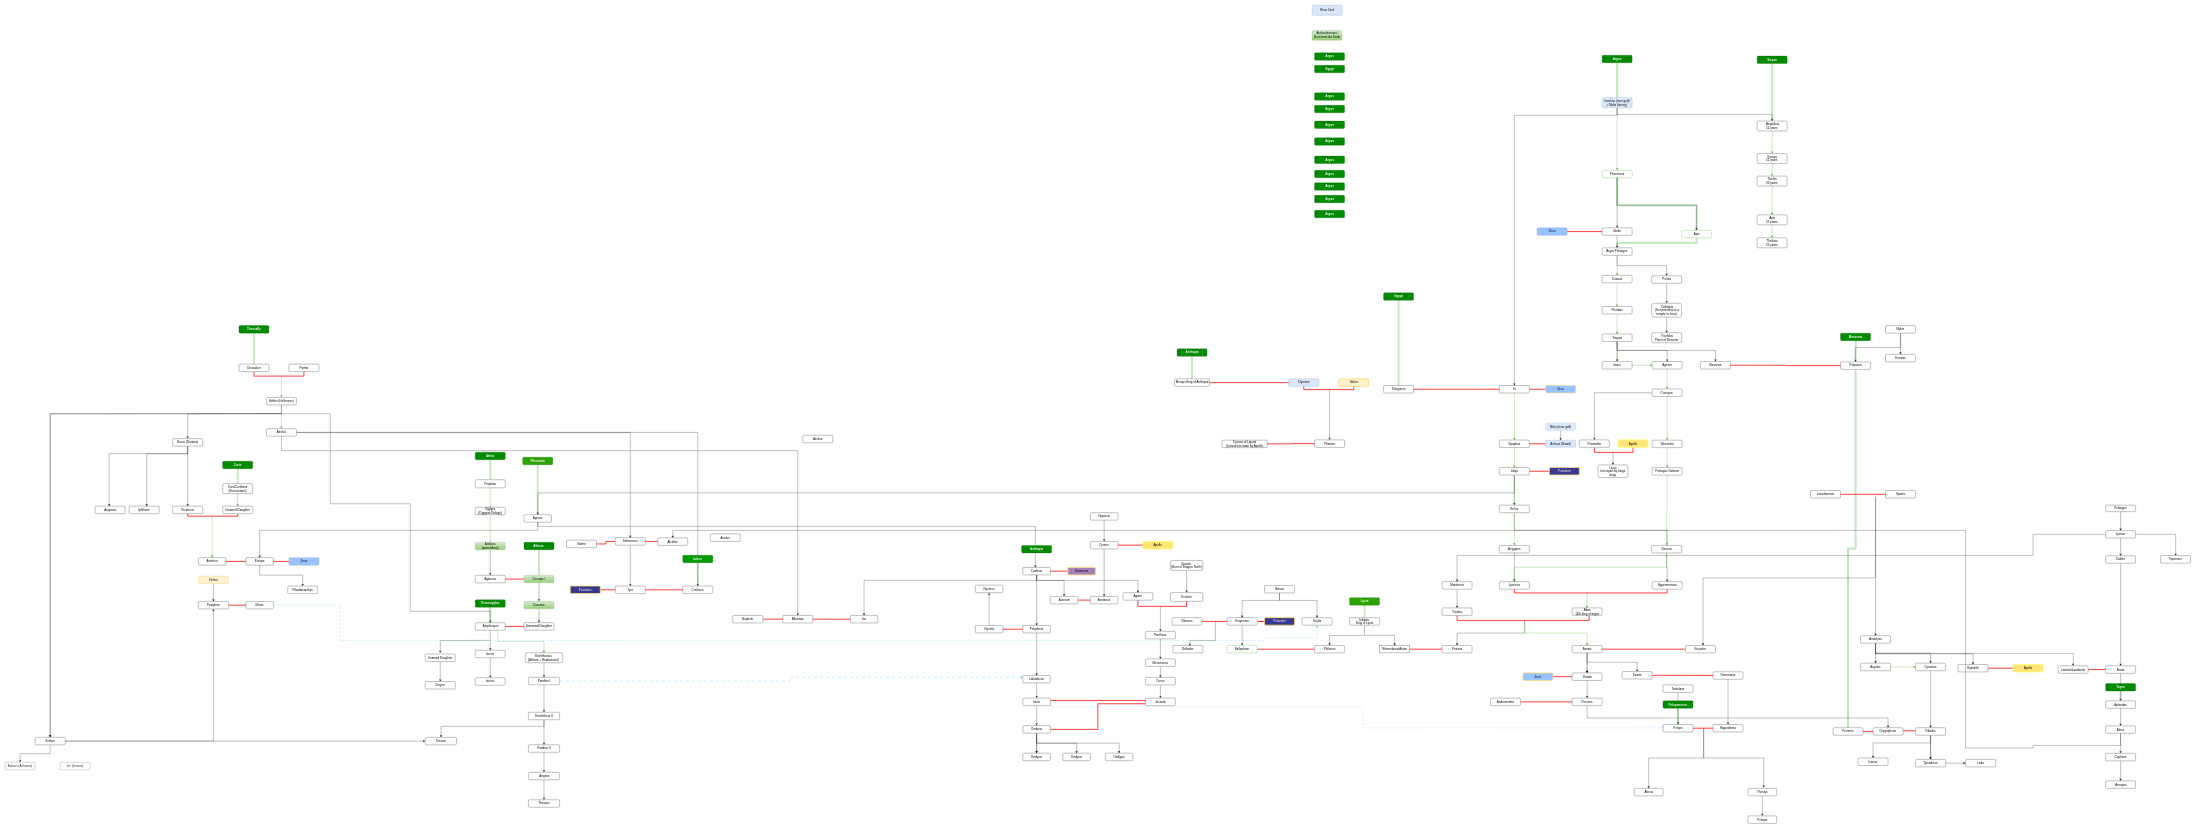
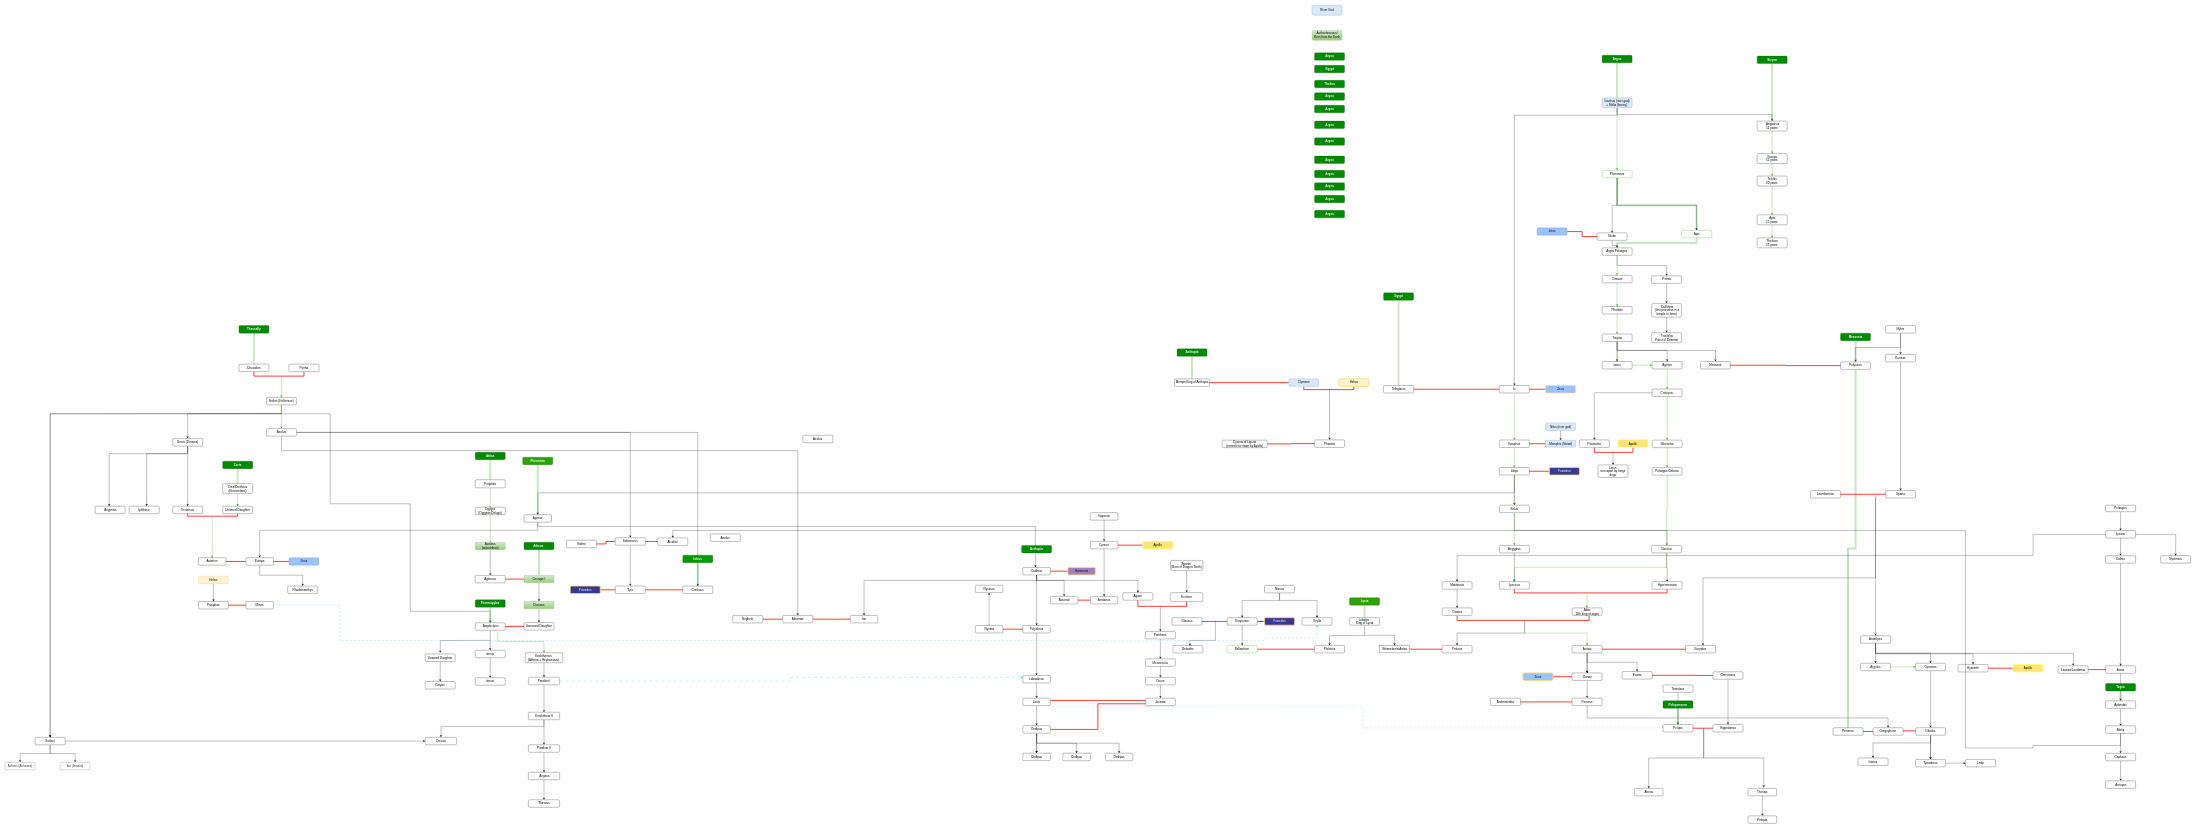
none -> (1329, 84)
(1617, 231) -> (1612, 236)
(1560, 426) -> (1560, 426)
(1560, 444) -> (1560, 444)
none -> (1900, 487)
(213, 611) -> (75, 759)
